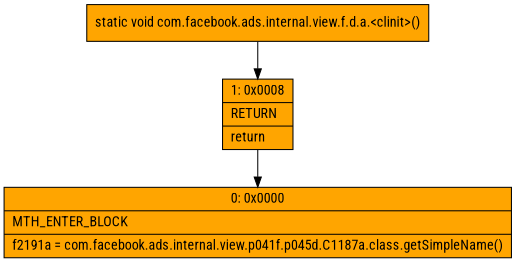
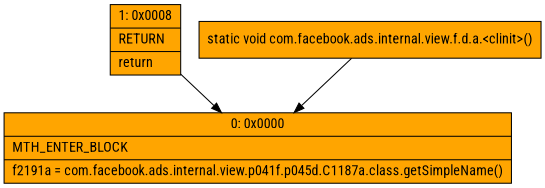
(258, 55) -> (327, 82)
